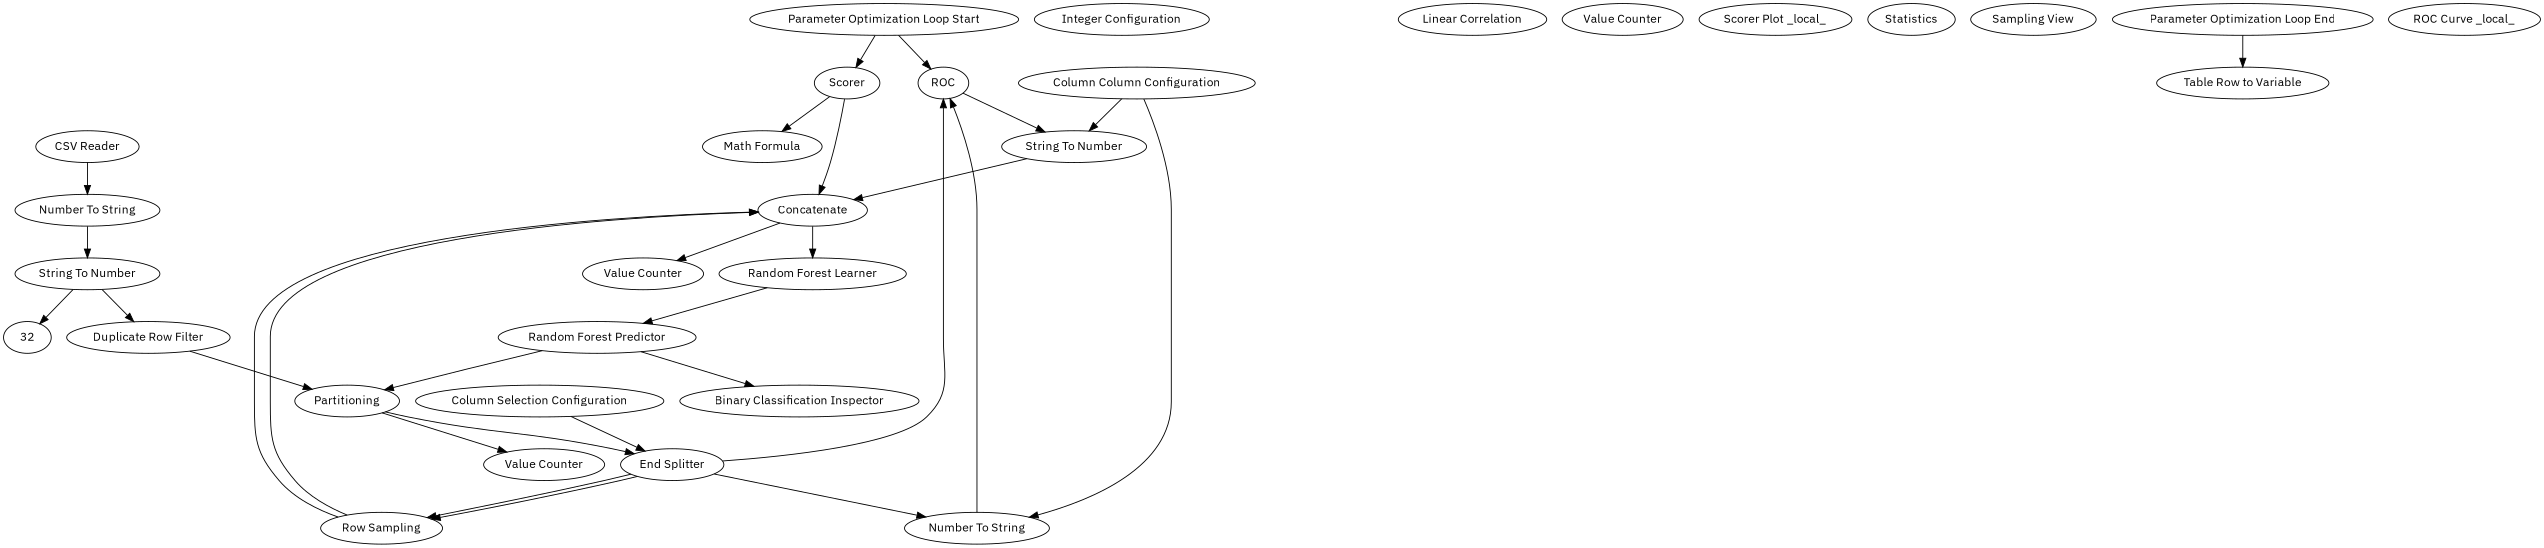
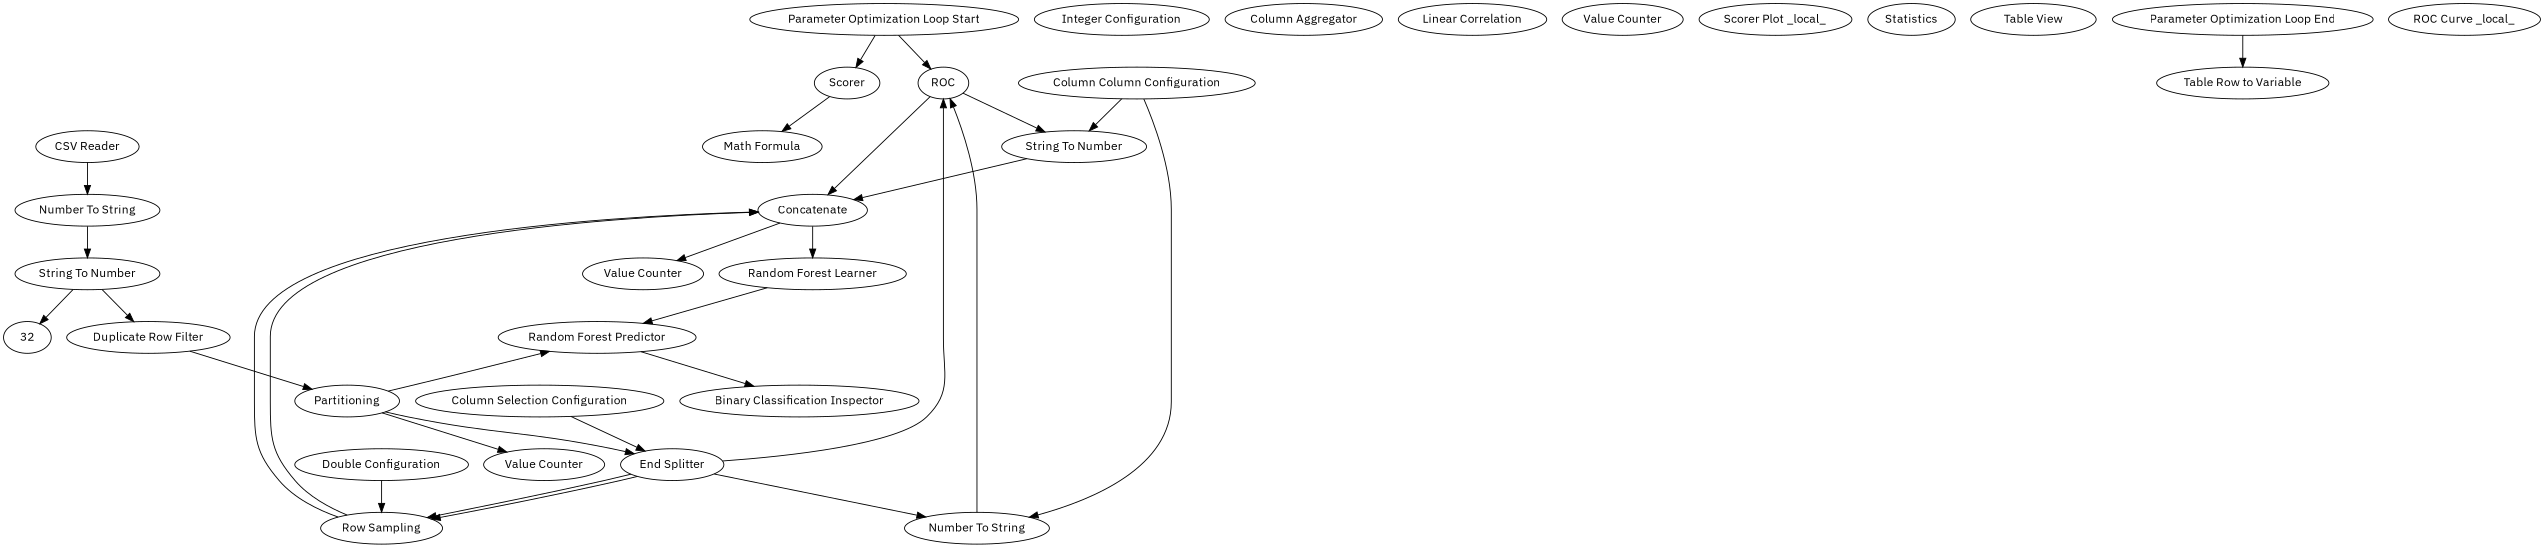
none -> (1304, 19)
(2033, 19) -> (2033, 19)
(835, 143) -> (882, 143)
(468, 369) -> (465, 373)
none -> (382, 465)
